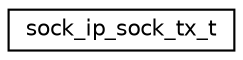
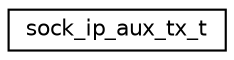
(121, 30) -> (117, 30)
